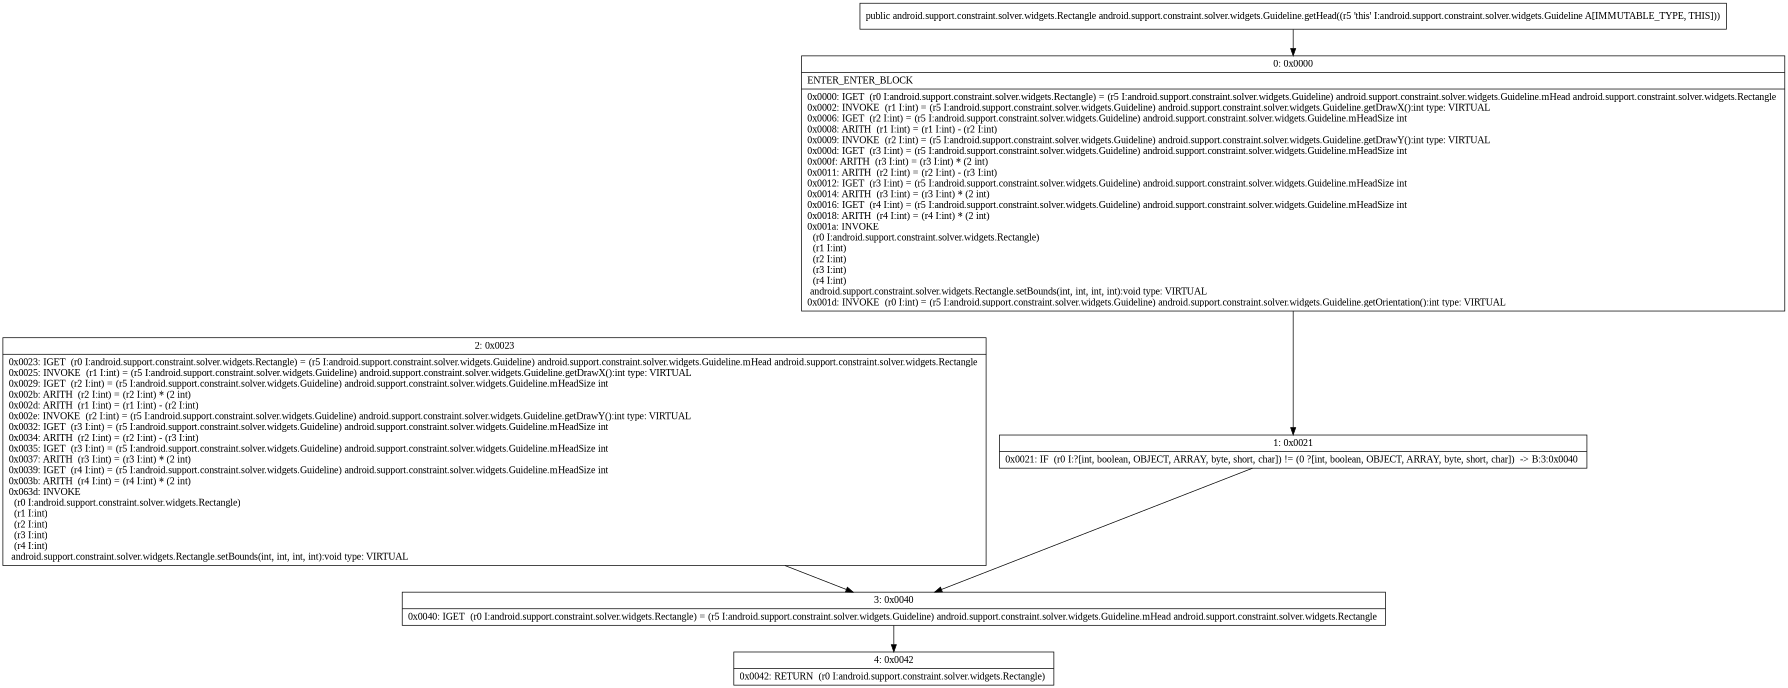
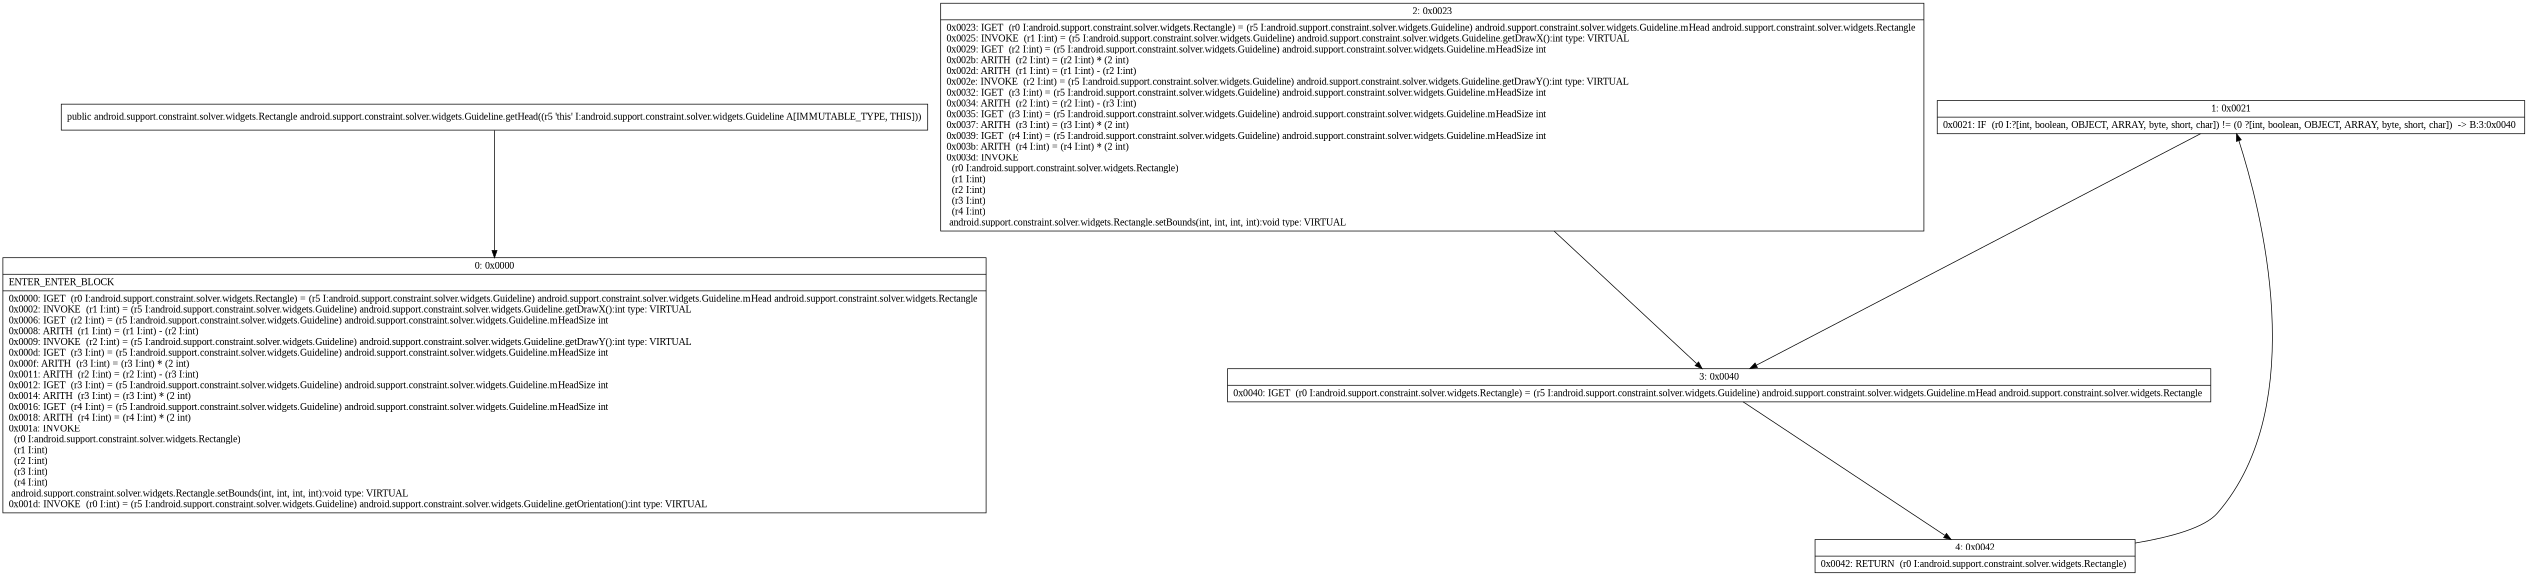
(1293, 369) -> (2270, 375)
(48, 492) -> (985, 158)
